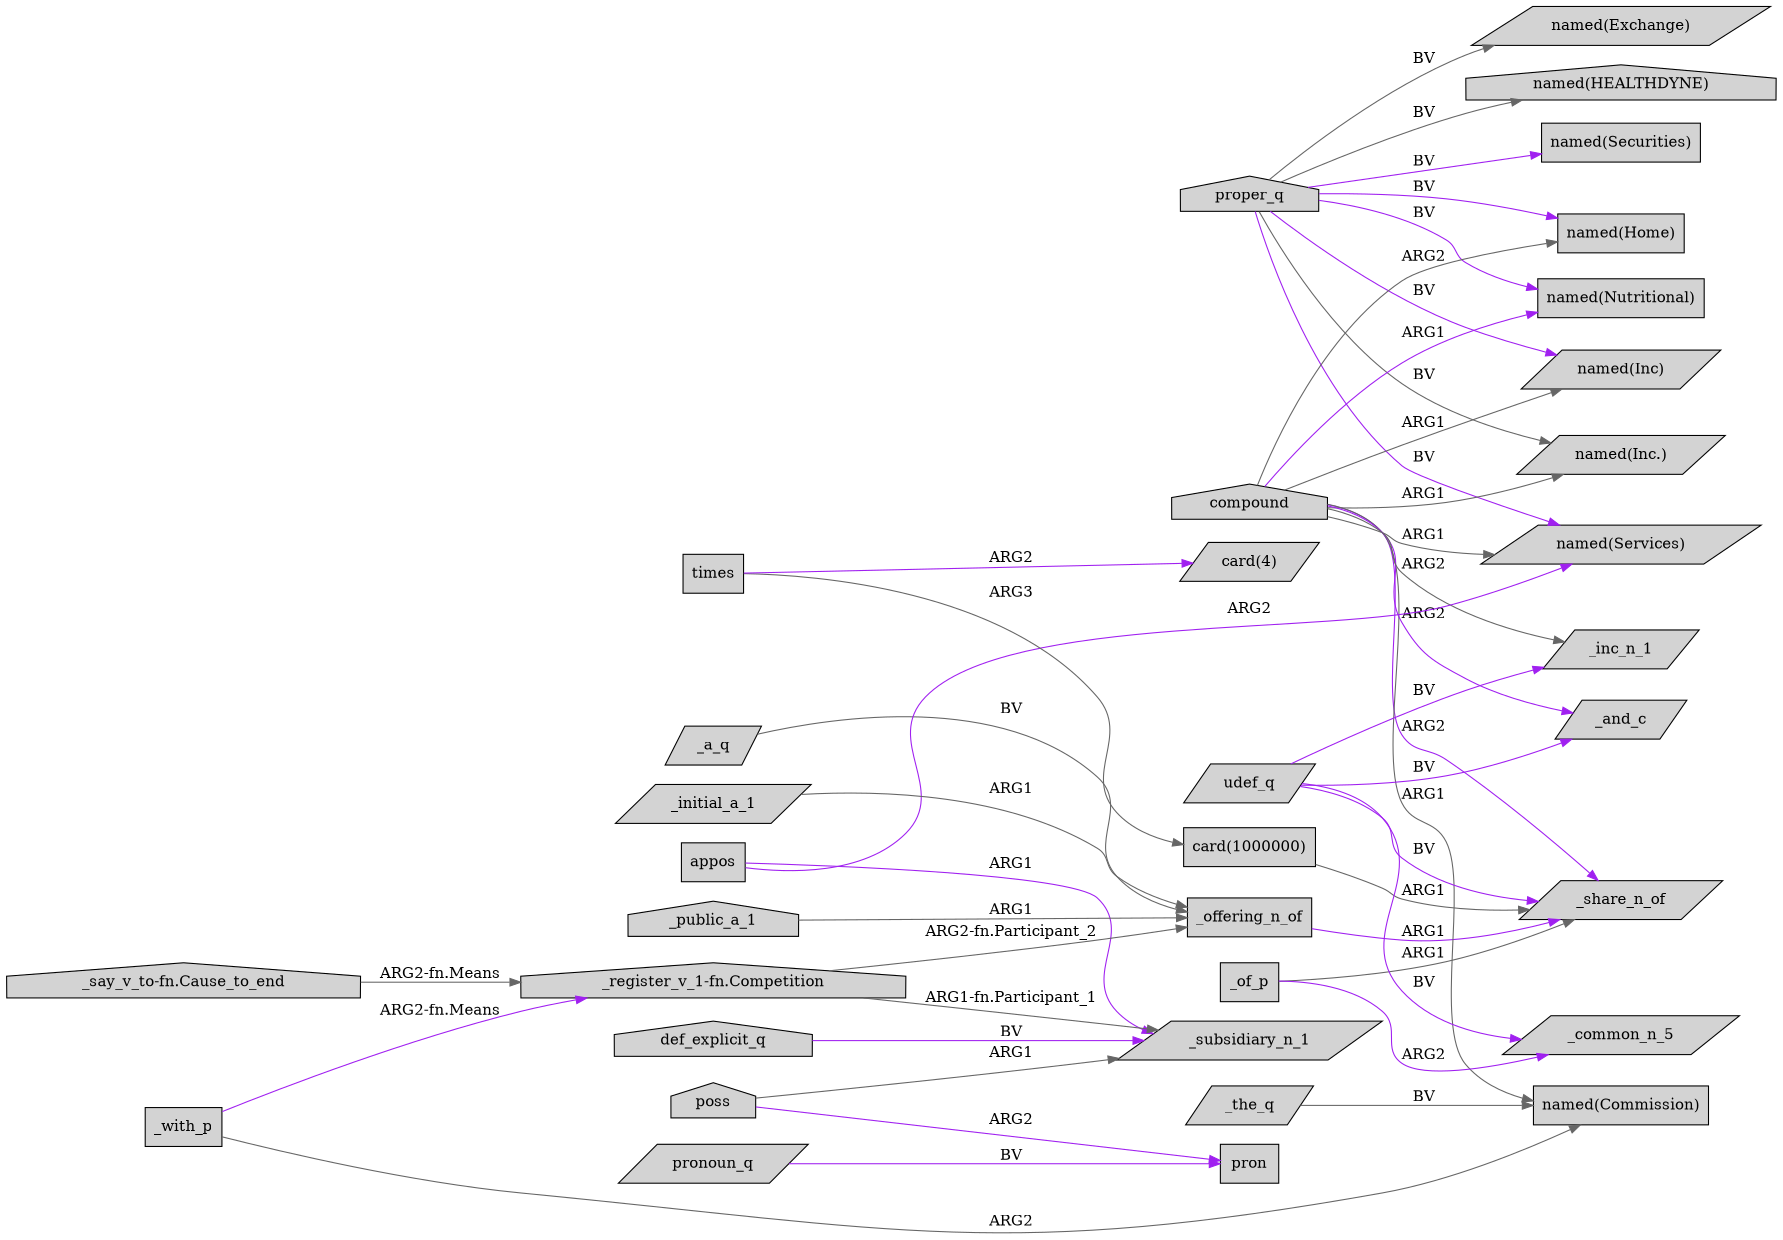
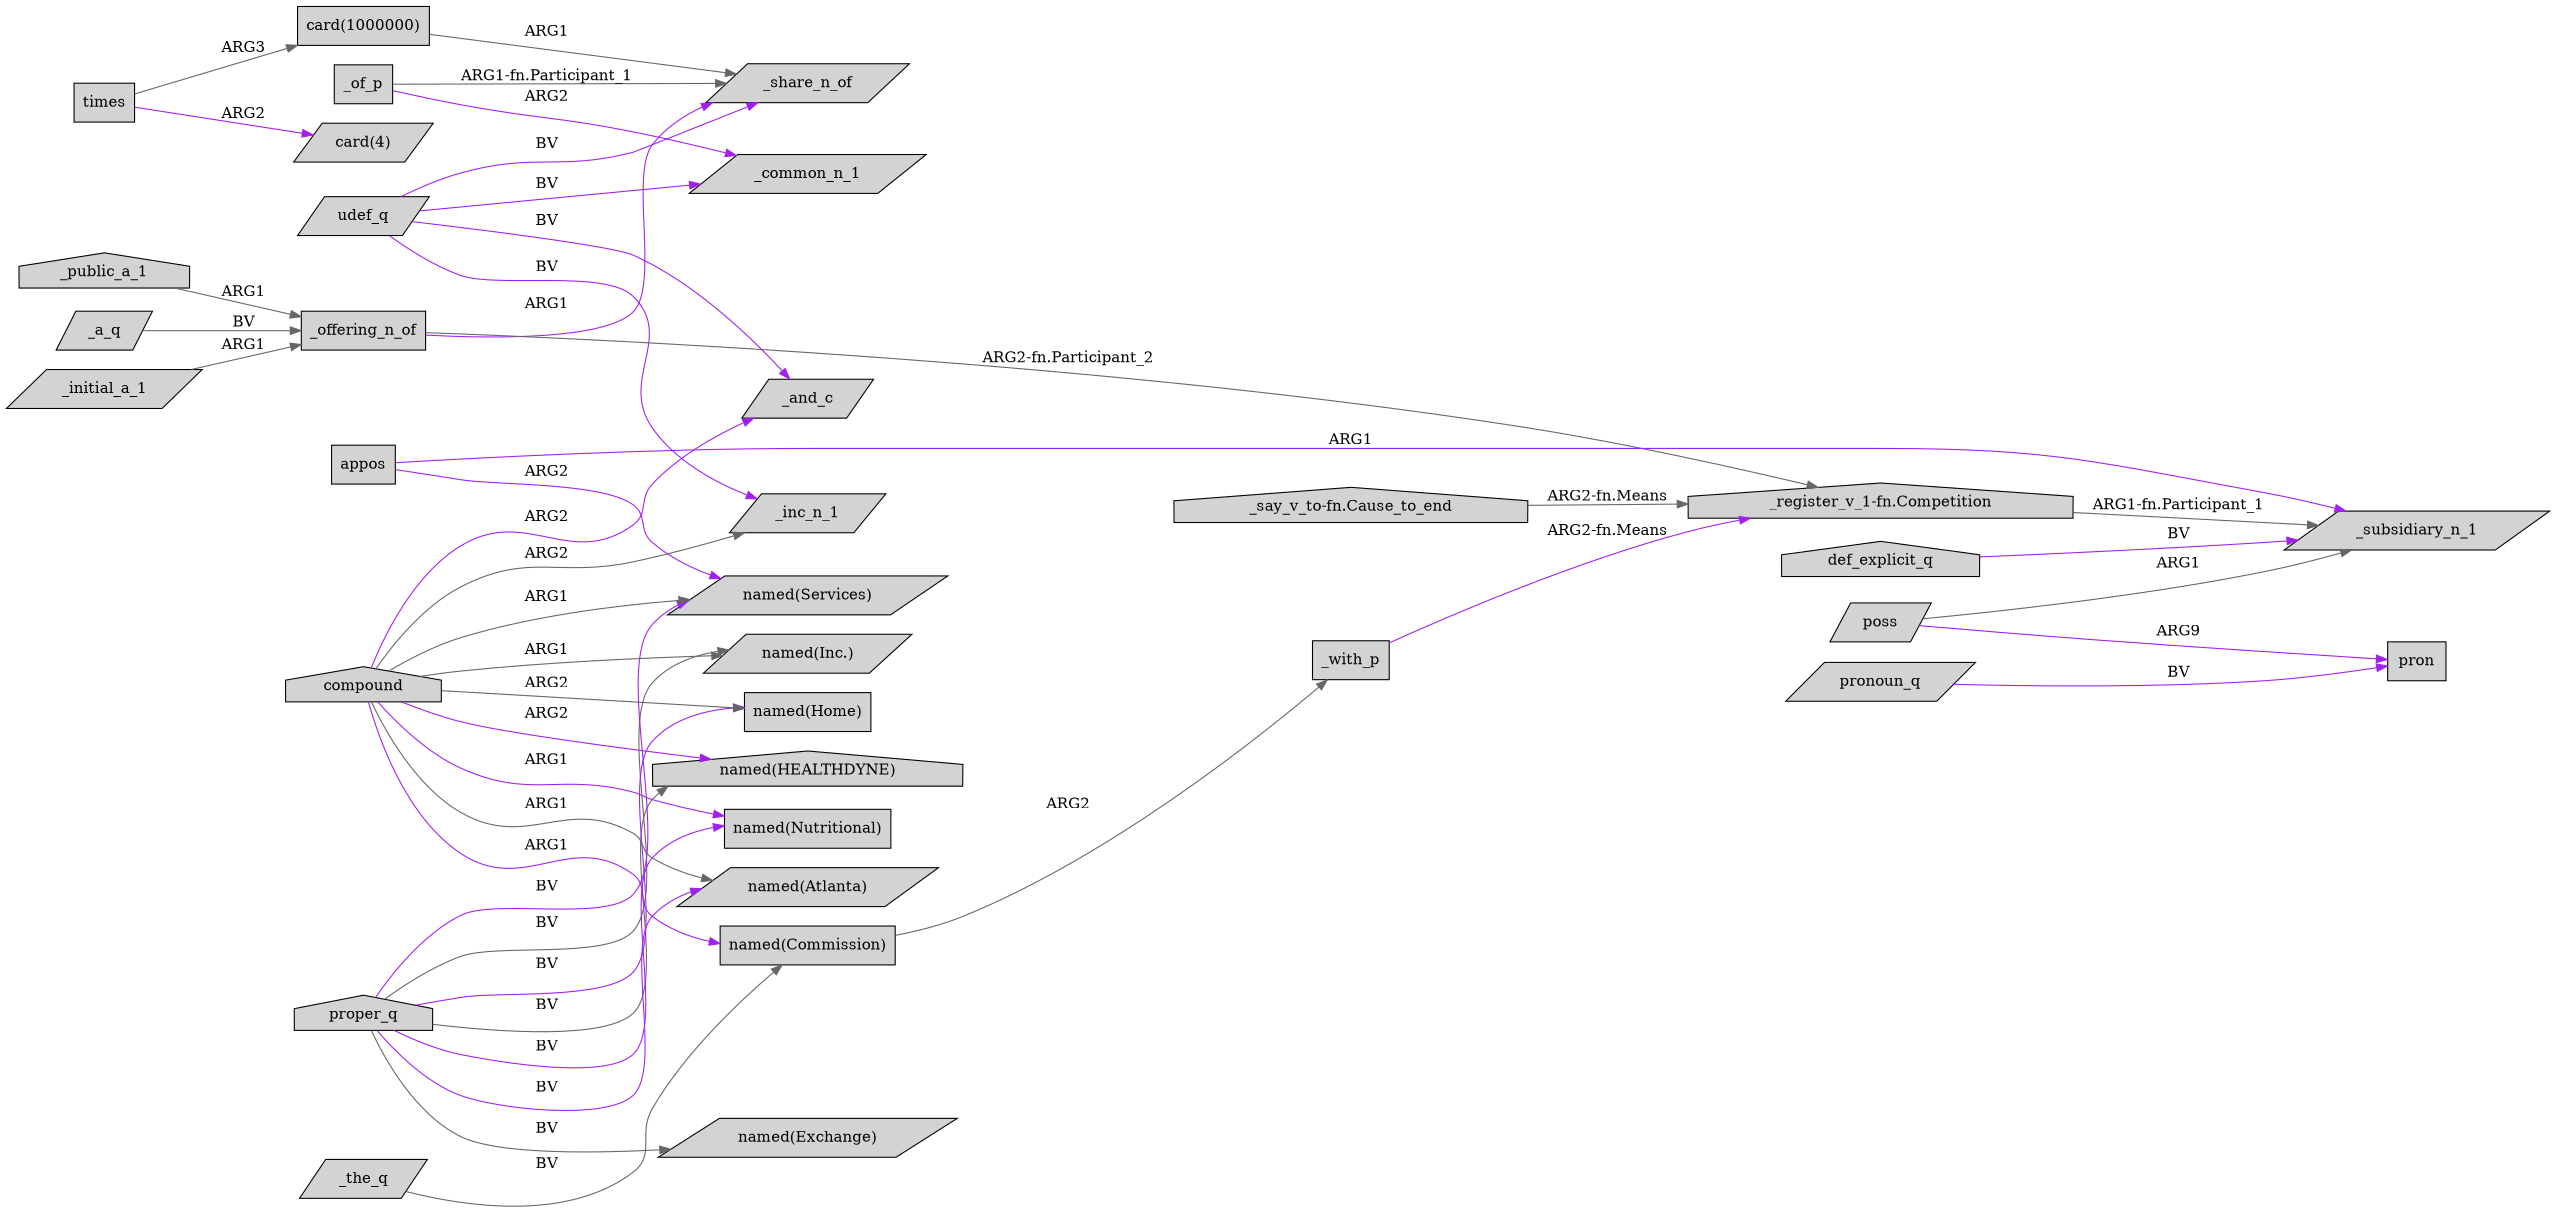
(1621, 143) -> none
(1621, 370) -> (808, 887)
(1400, 731) -> (549, 738)
(1406, 810) -> (513, 868)
(1003, 952) -> (1120, 378)
(1424, 954) -> (547, 76)
(1621, 1035) -> (808, 174)
(713, 1102) -> (1881, 622)
(1011, 1120) -> (2179, 632)
(899, 1229) -> (1120, 834)
